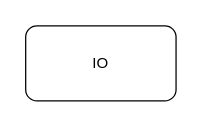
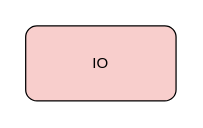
(101, 63) -> (101, 63)
